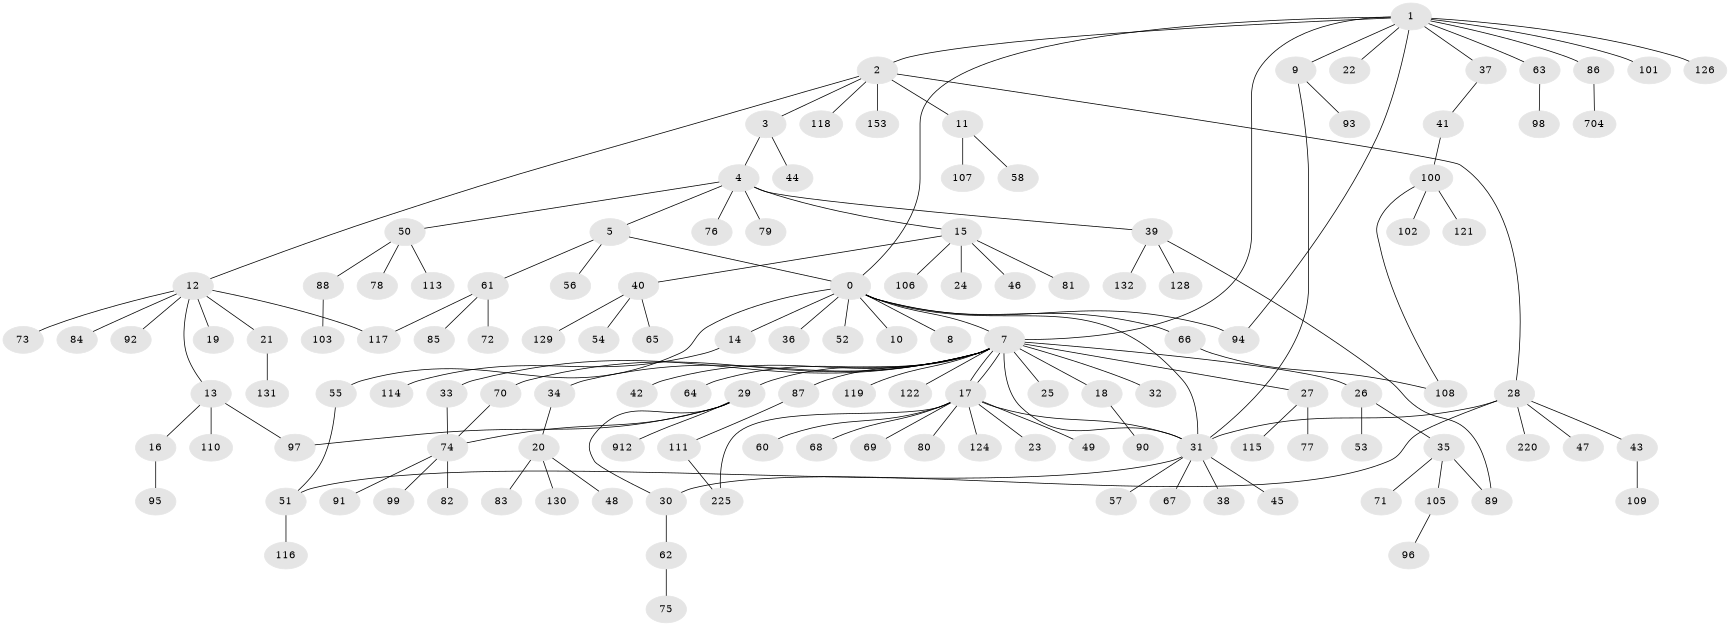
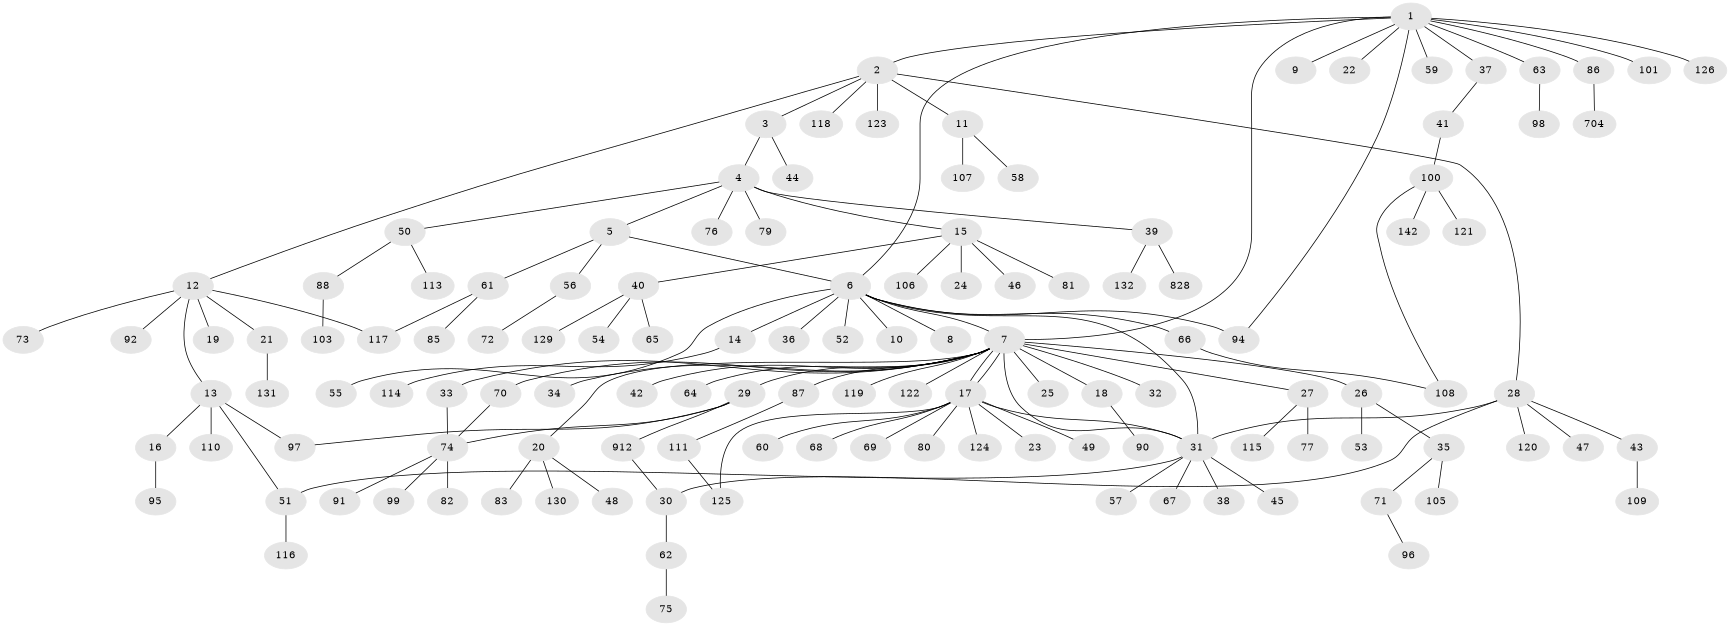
none -> (1432, 70)
(877, 124) -> (877, 124)
(1350, 124) -> none
(1408, 232) -> (1408, 232)
(1309, 278) -> none
(377, 286) -> none
(850, 286) -> (850, 286)
(1181, 286) -> (1181, 286)
(488, 313) -> (529, 313)
(77, 340) -> none
(613, 418) -> (647, 478)
(547, 421) -> (852, 362)
(1528, 448) -> (1528, 448)
(325, 453) -> (249, 447)
(722, 502) -> (722, 502)
(1492, 502) -> none
(1423, 529) -> (1395, 529)
